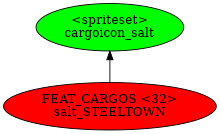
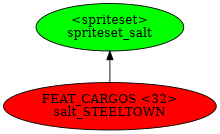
(110, 27) -> (110, 27)
